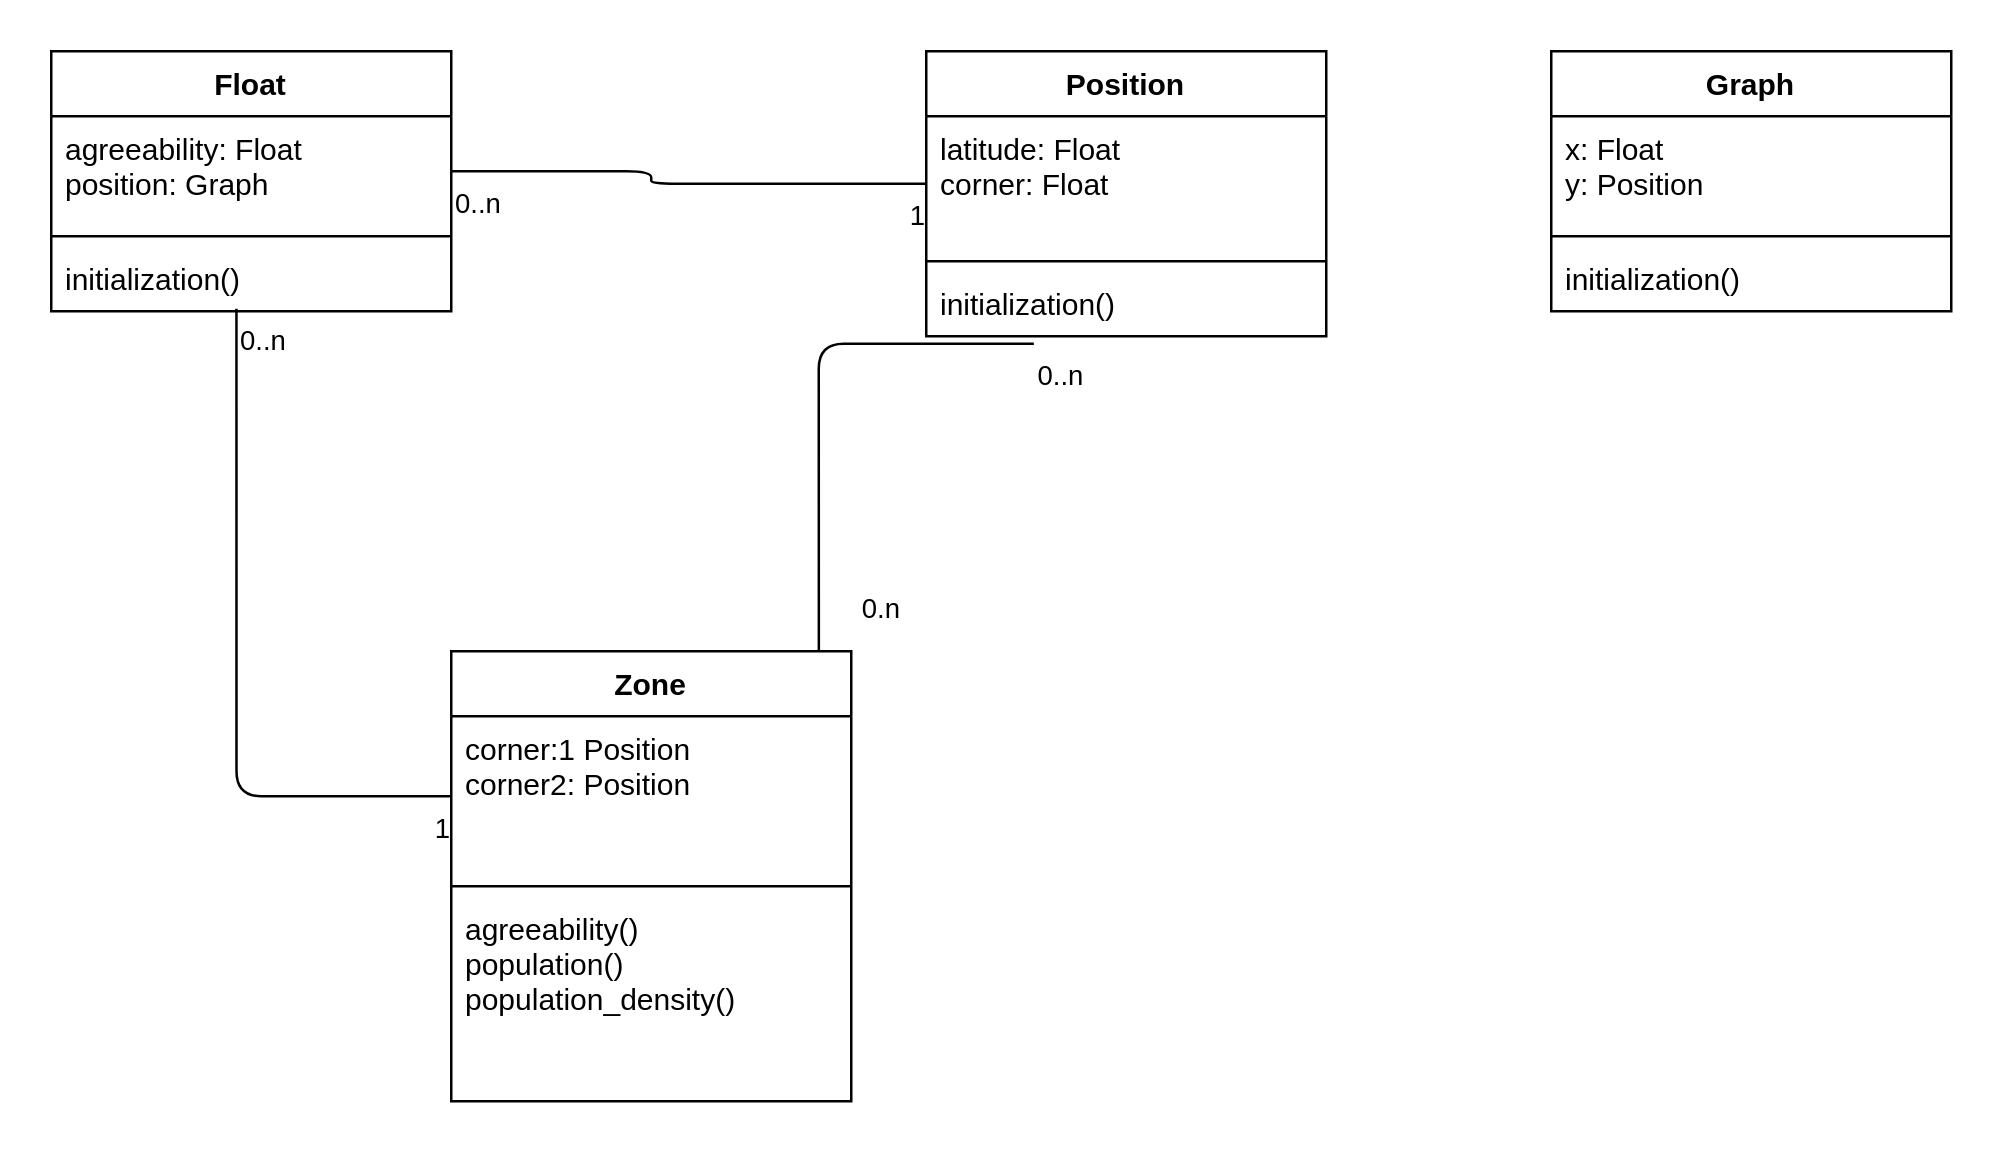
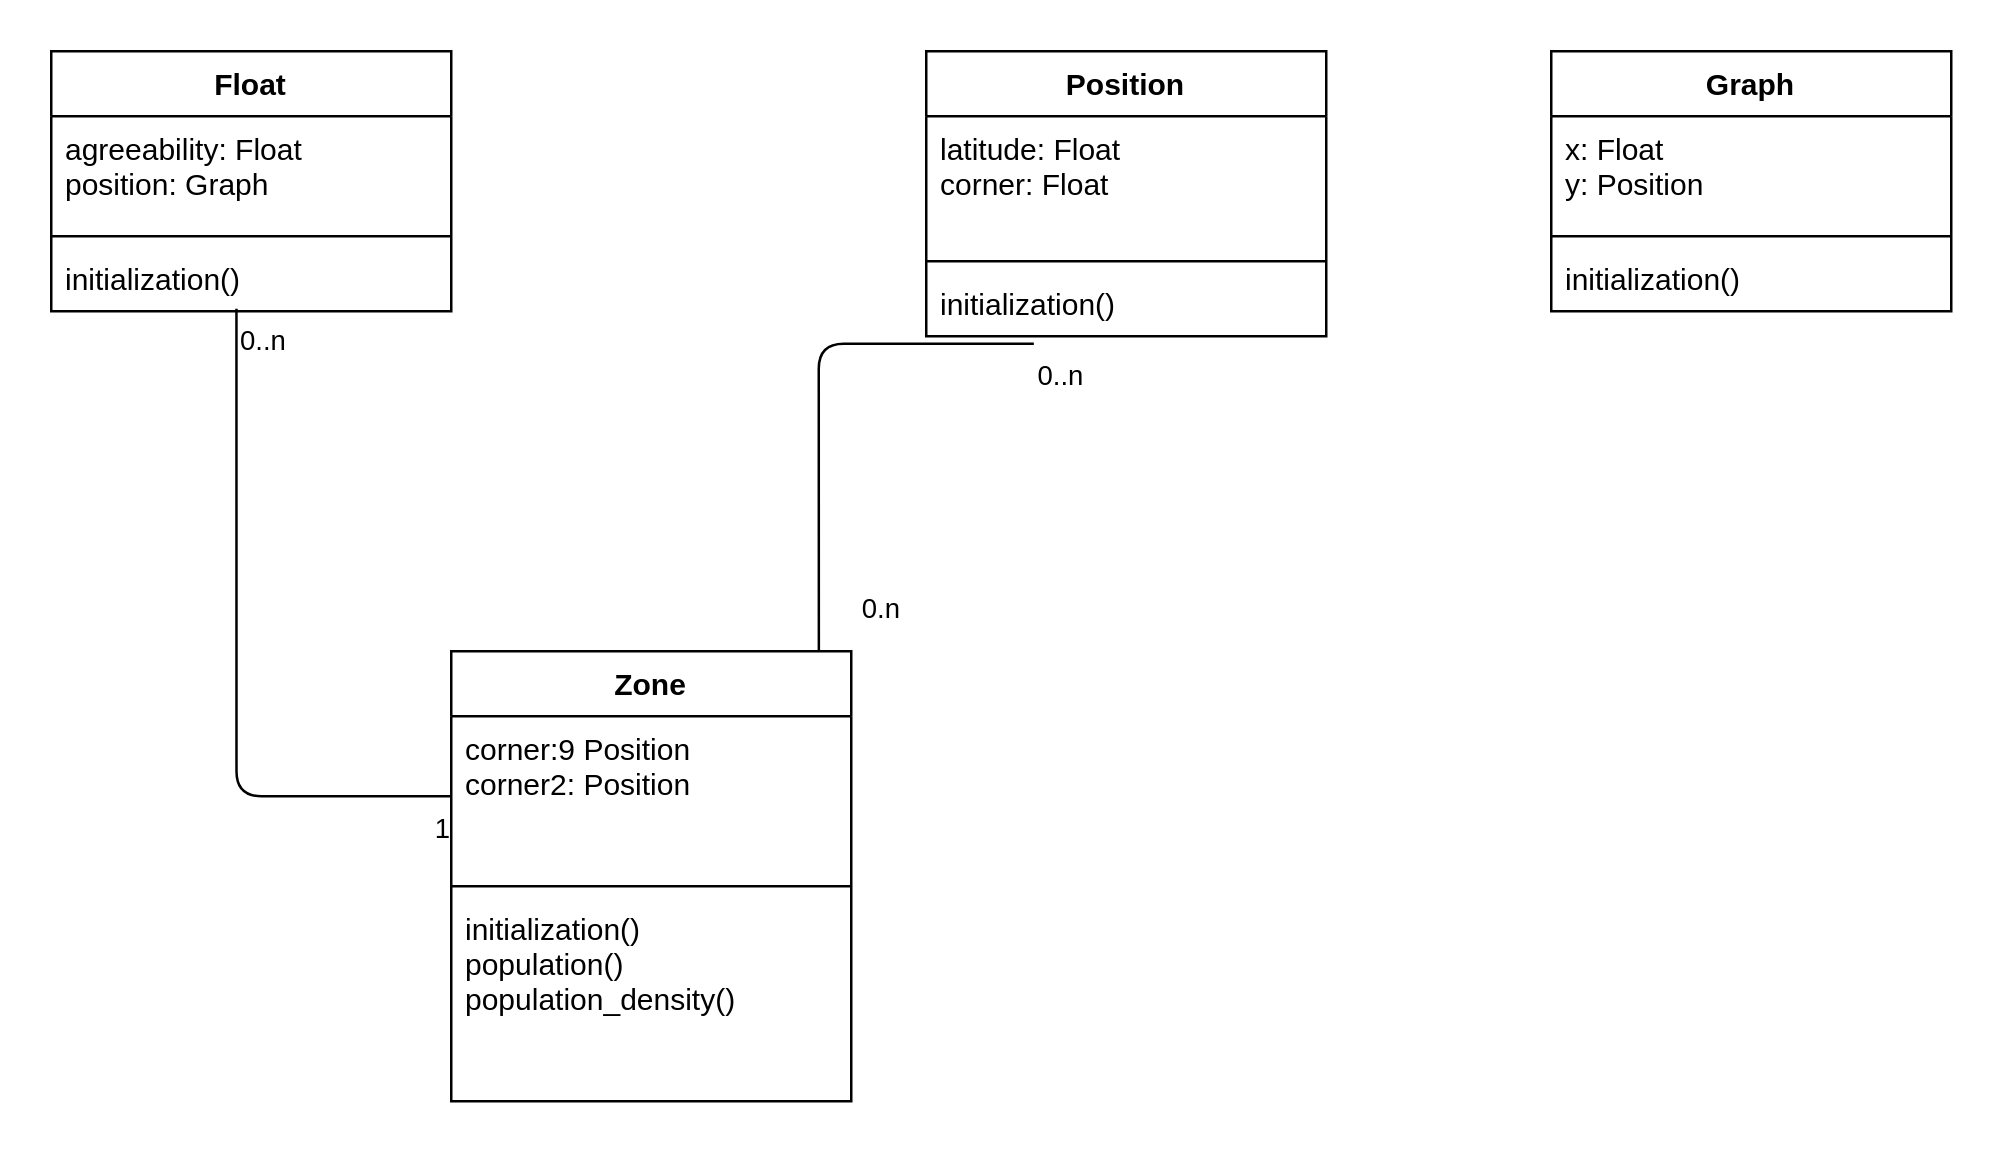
(690, 184) -> none
(592, 750) -> (592, 750)
(571, 930) -> (576, 930)
